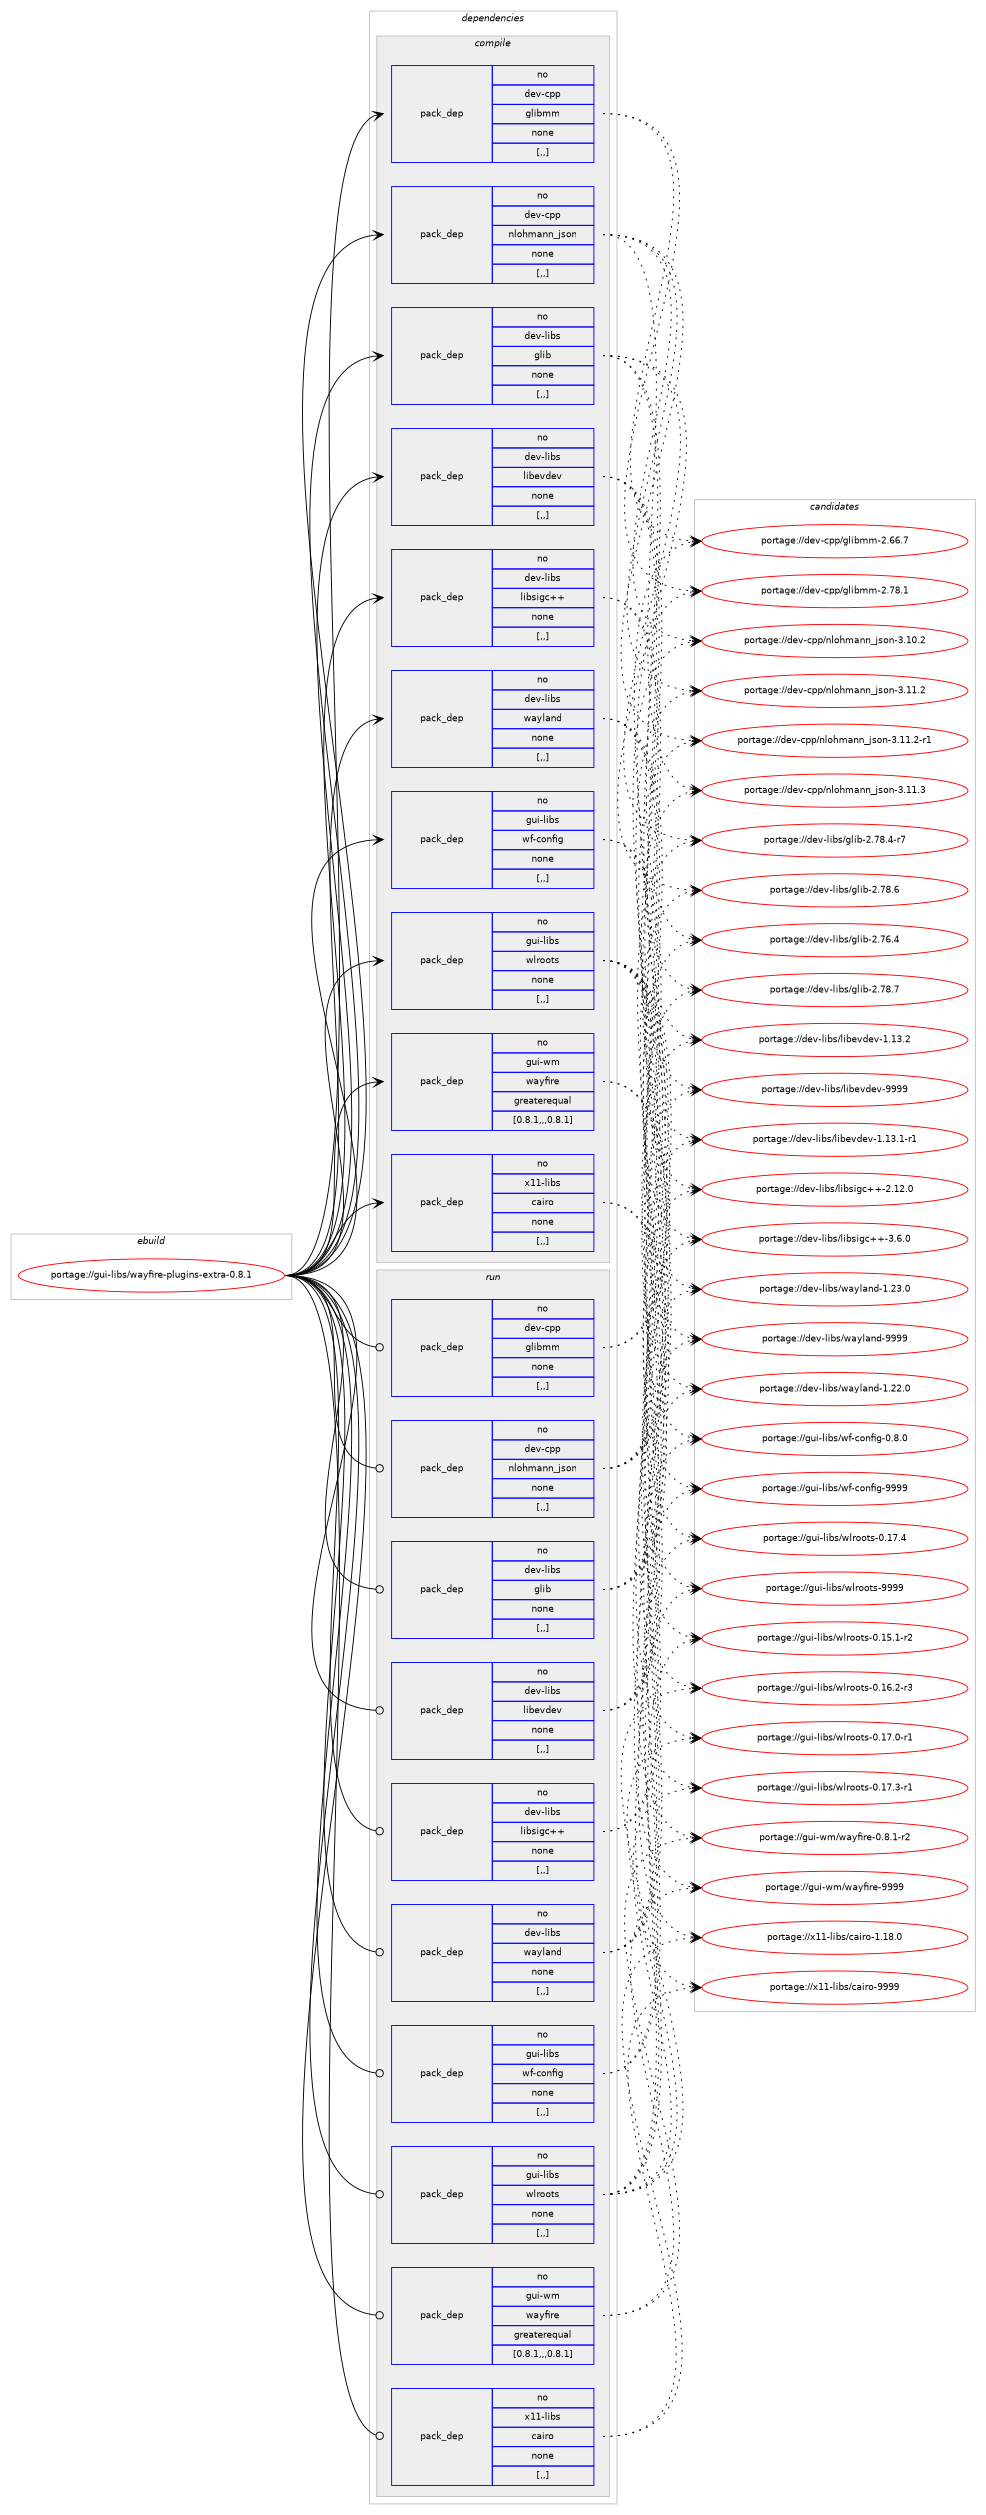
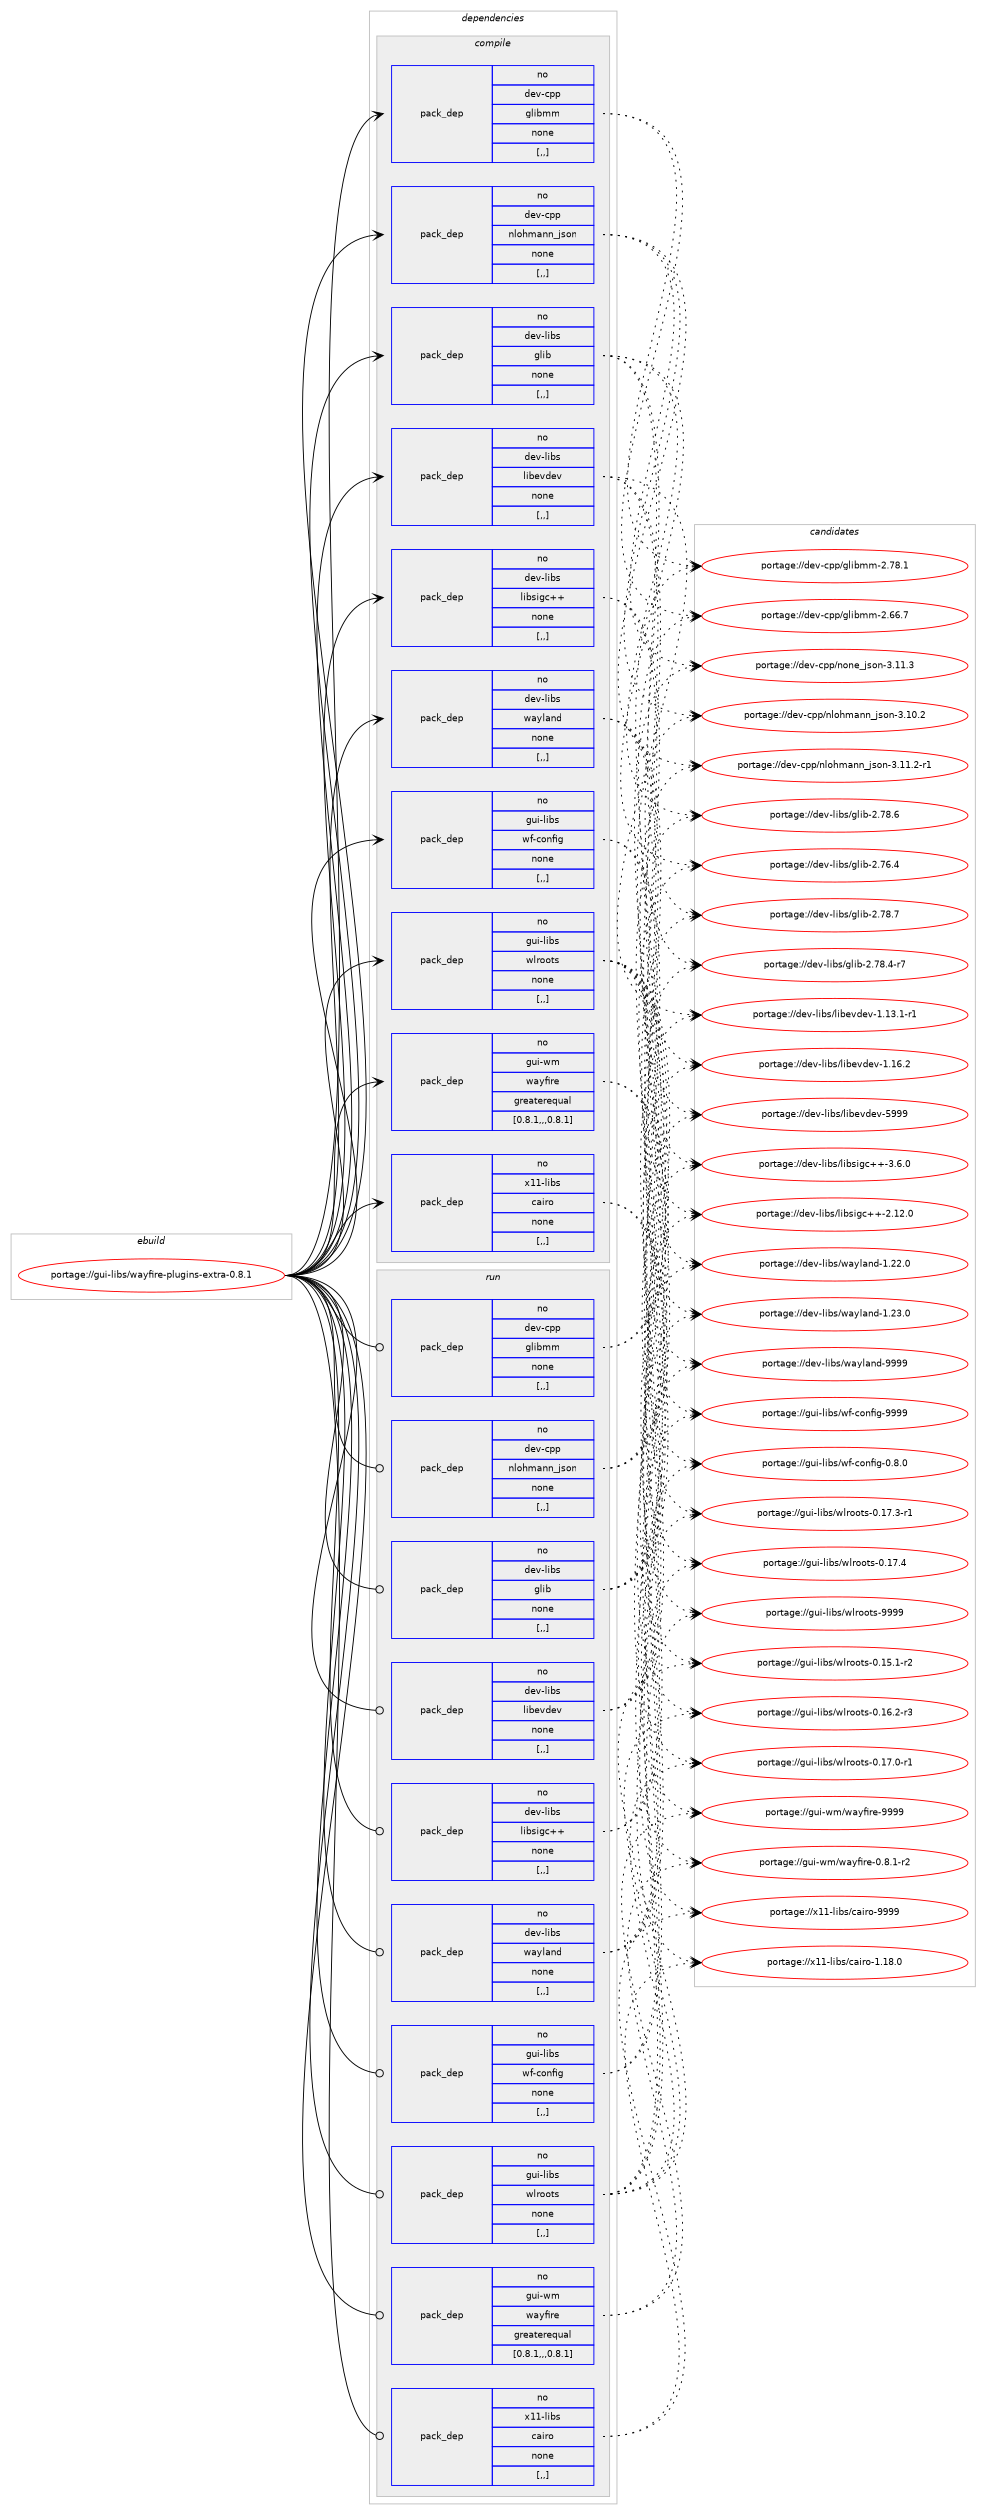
(835, 691) -> none
(835, 791) -> (835, 666)
(835, 1040) -> (835, 1065)
(835, 1090) -> (835, 1115)
